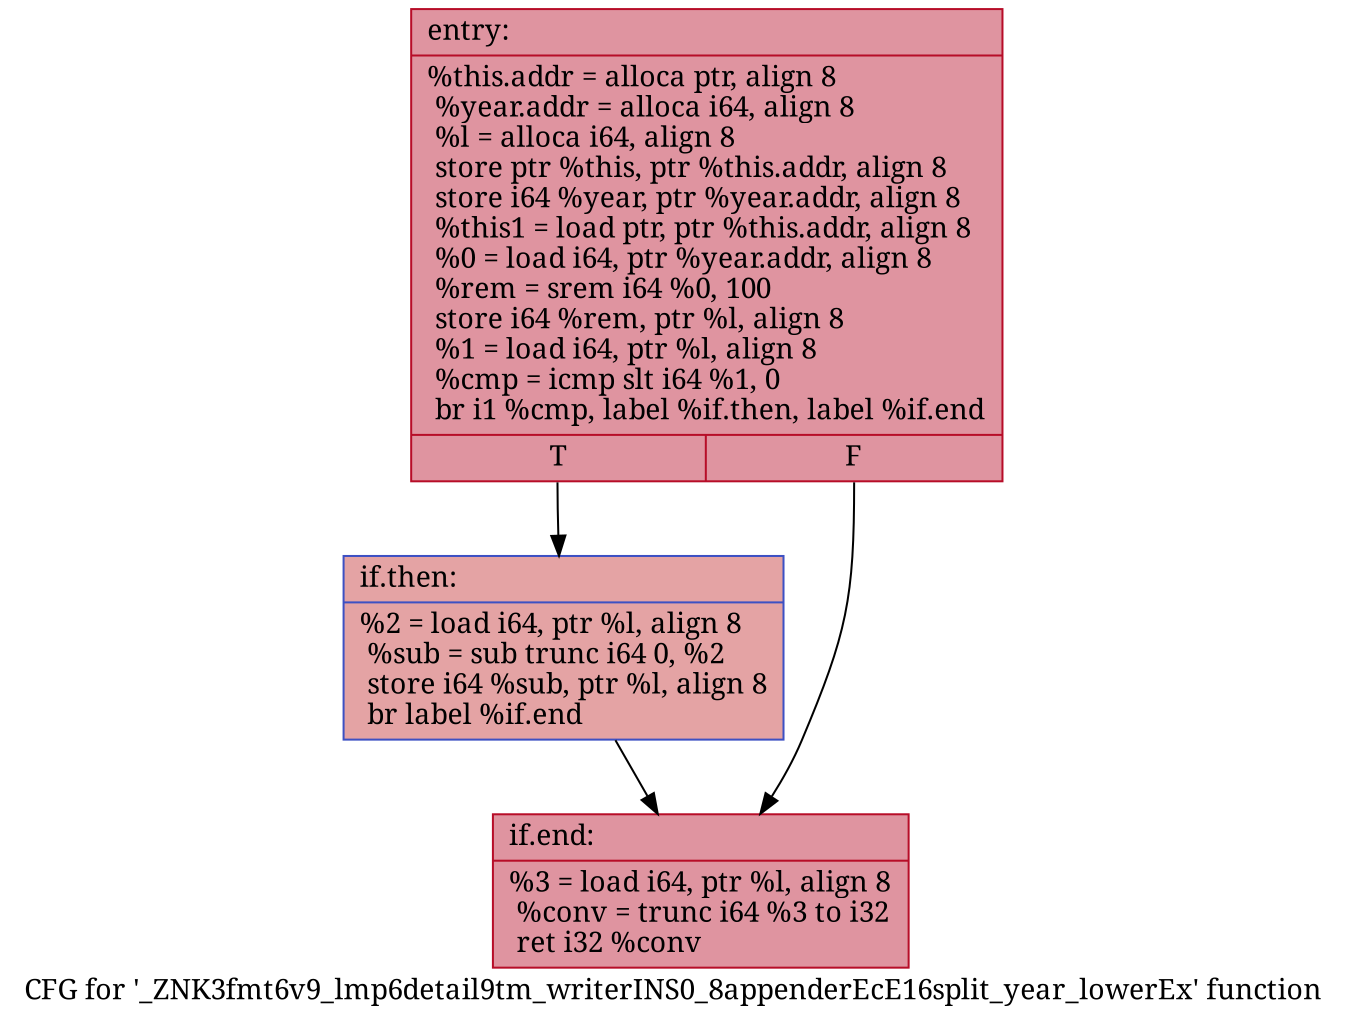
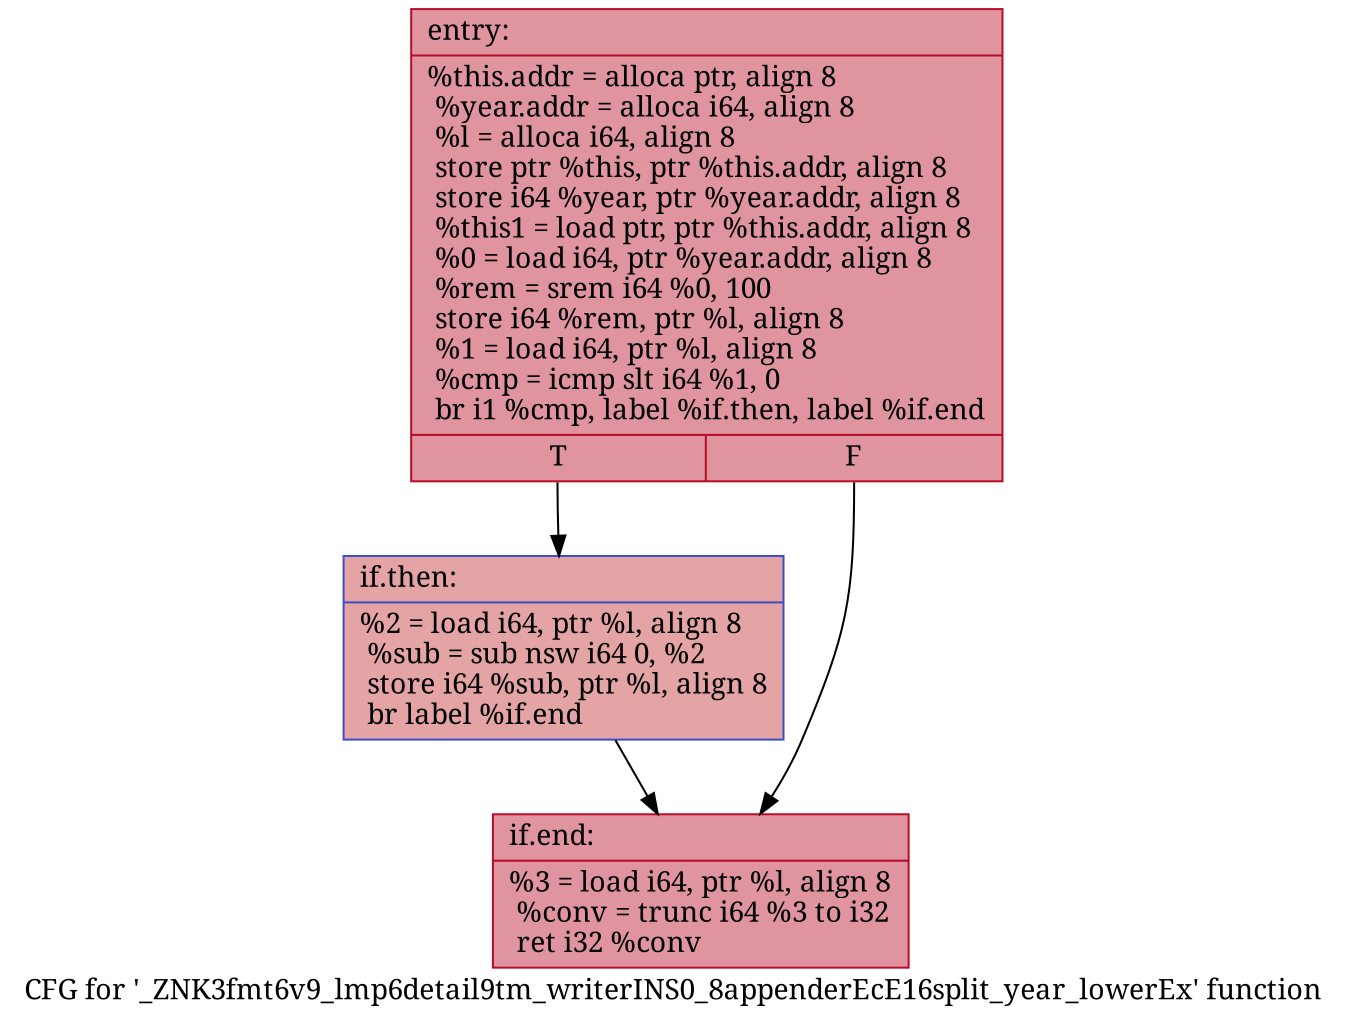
(542, 655) -> (533, 655)
